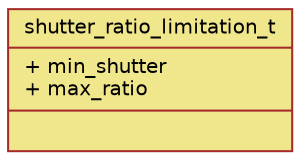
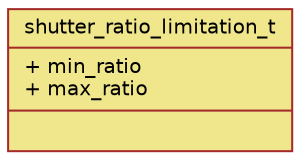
(95, 67) -> (83, 67)
